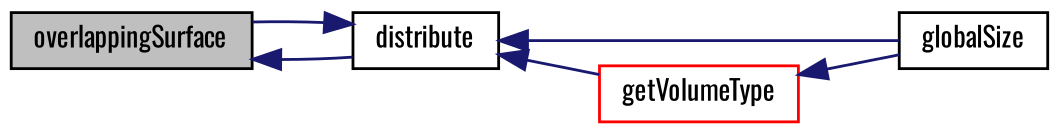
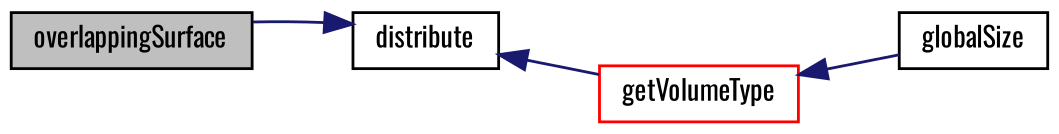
(713, 41) -> none
(317, 59) -> none
